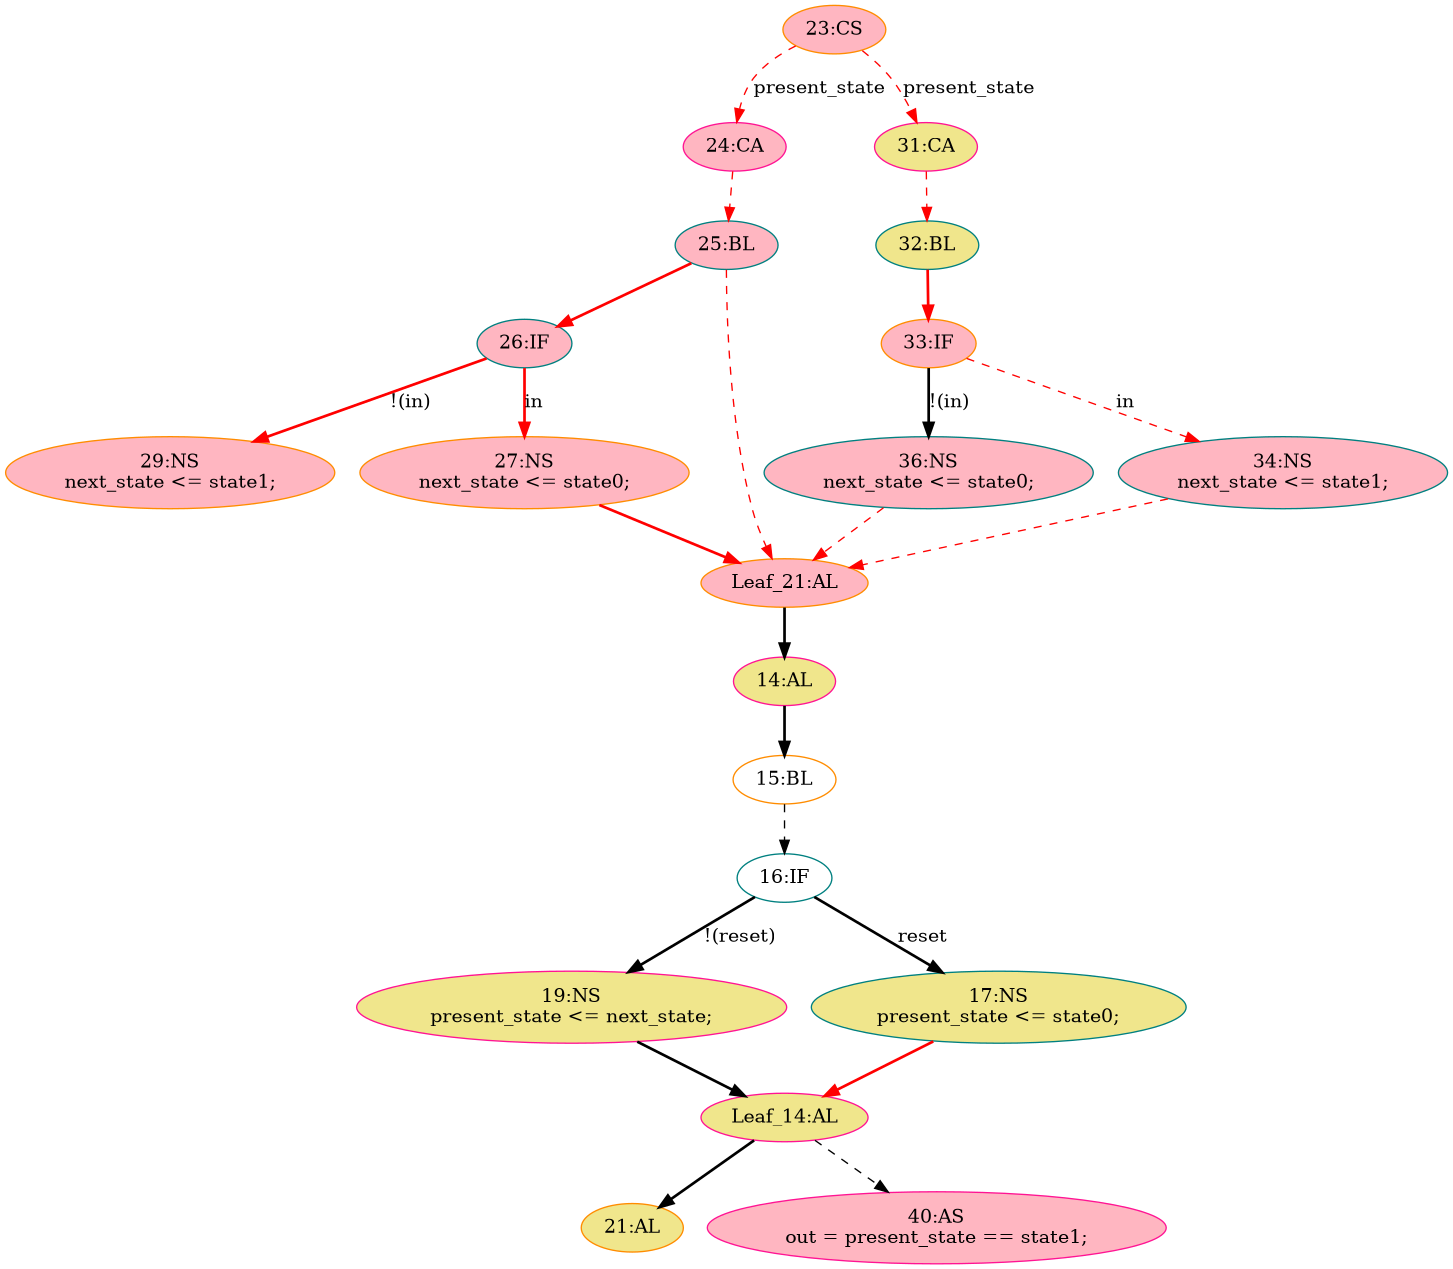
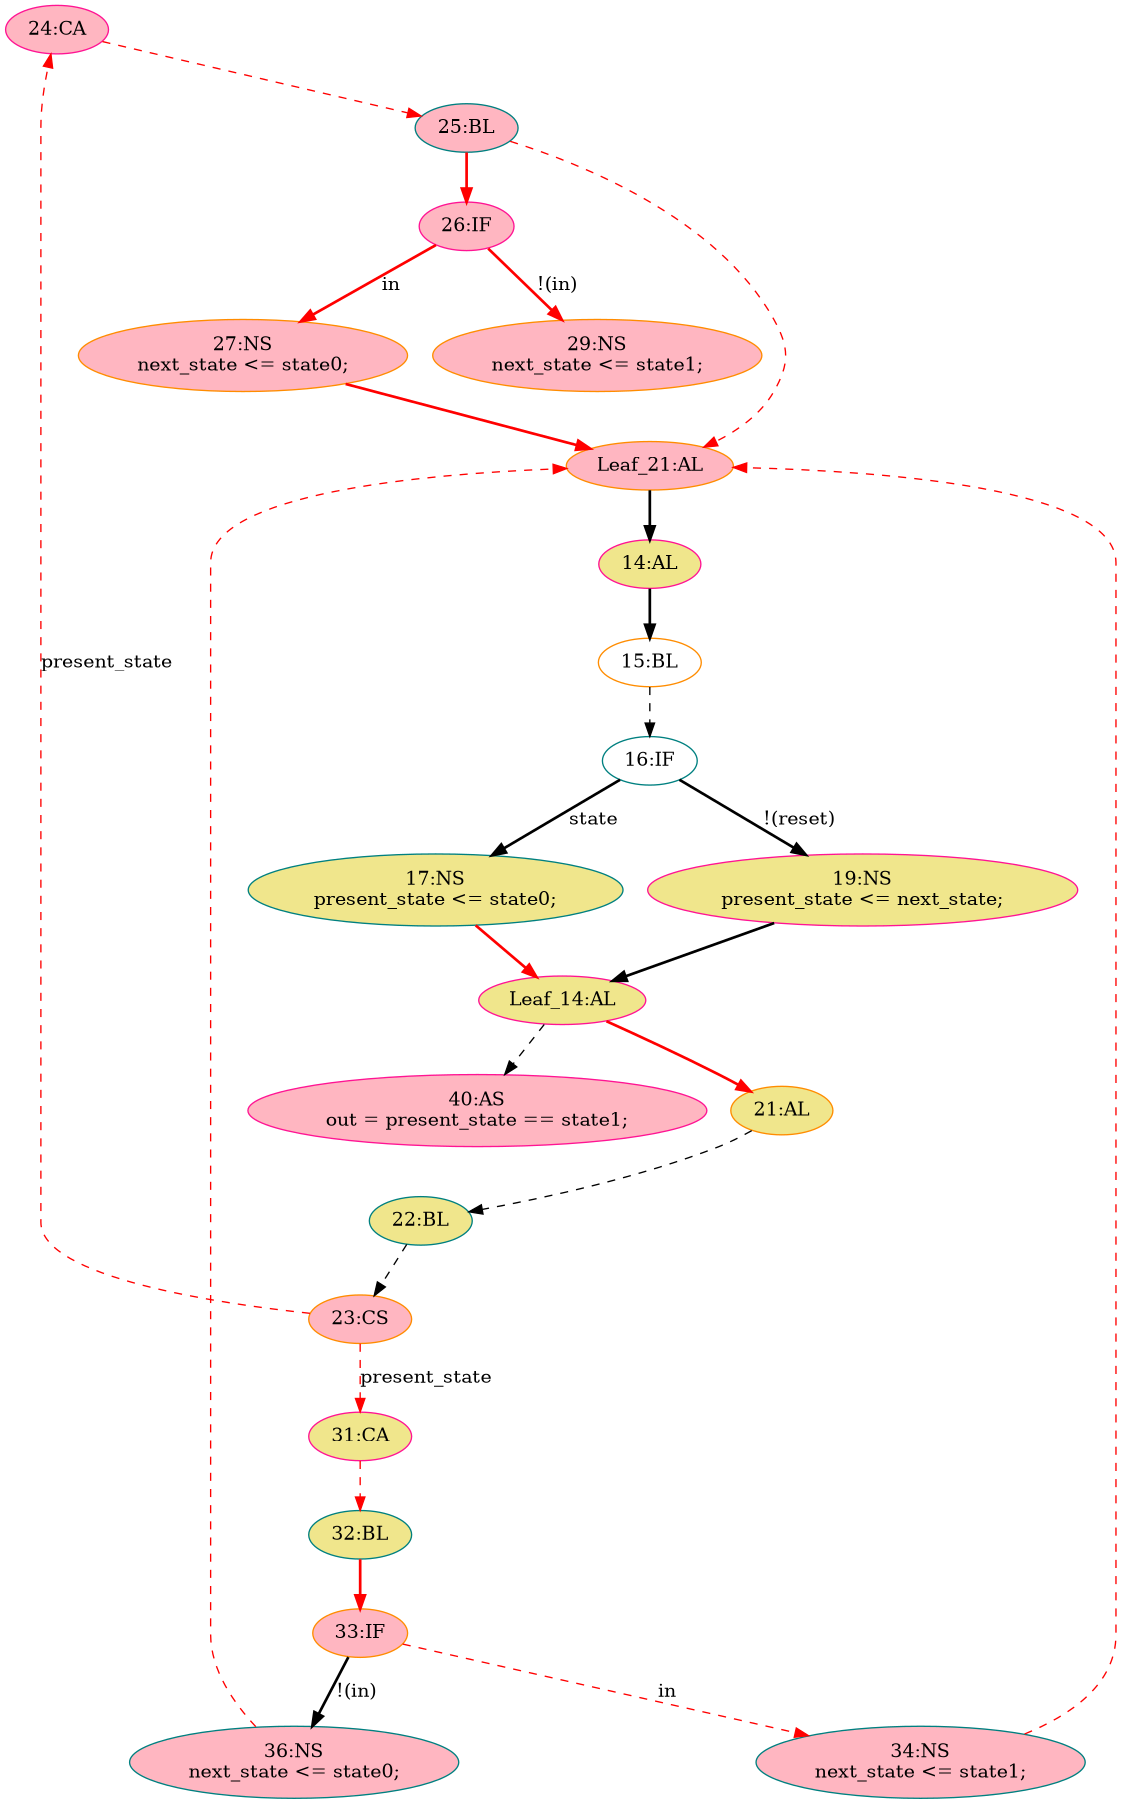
(525, 344) -> (467, 226)
(923, 937) -> (594, 819)
(712, 1170) -> (673, 1052)
none -> (421, 1221)
